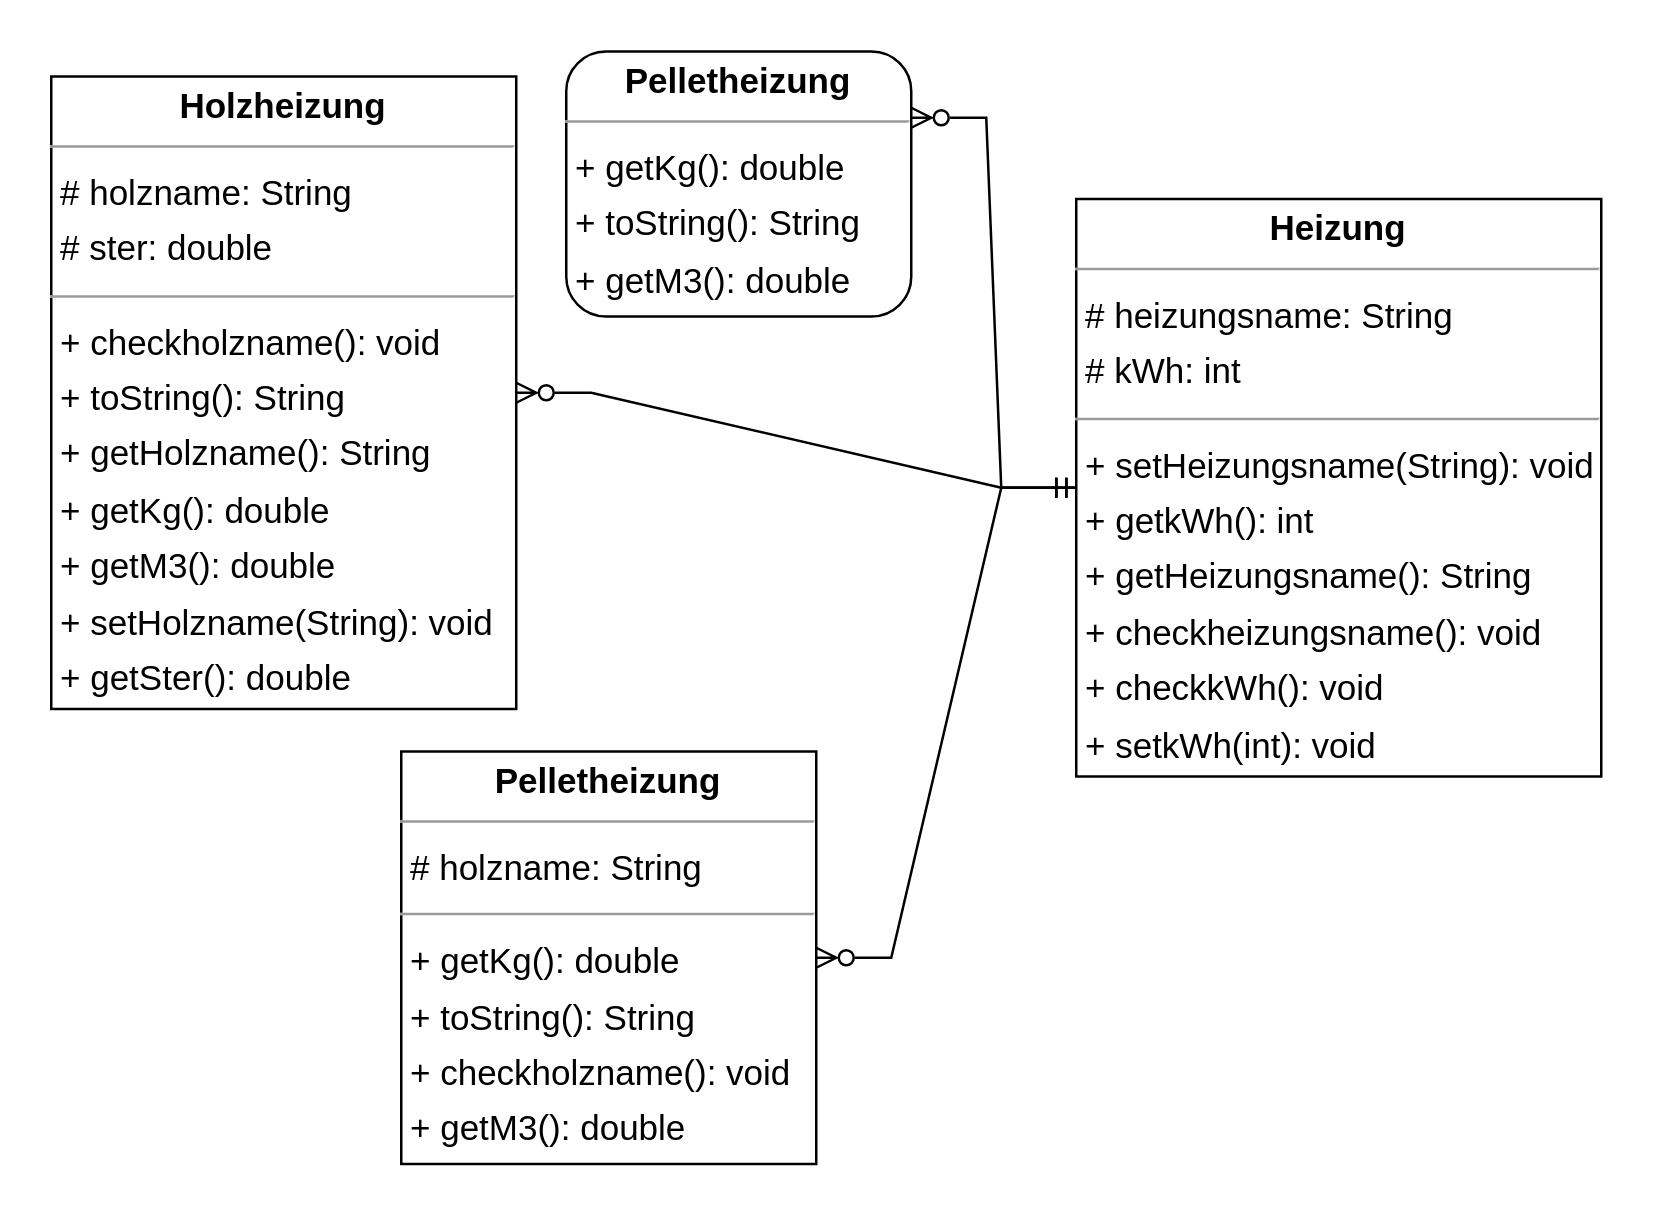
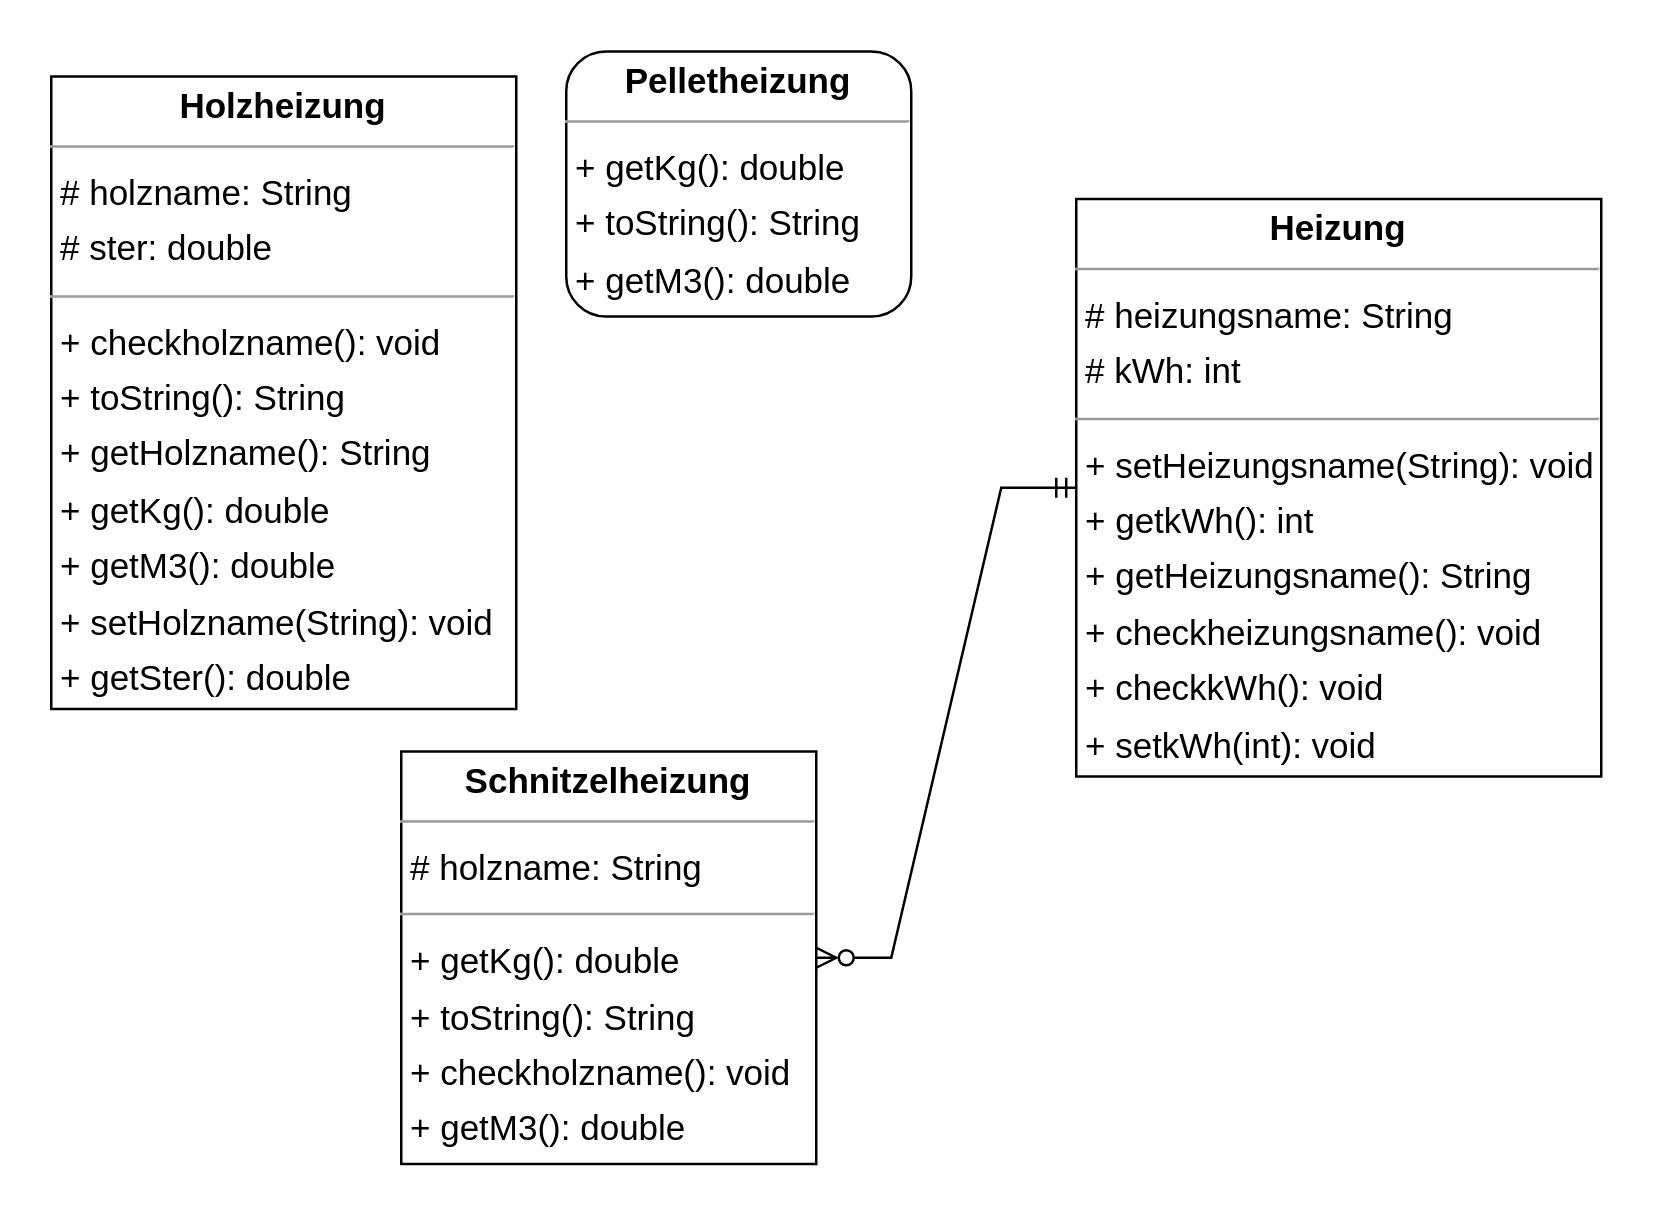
(993, 282) -> none
(776, 435) -> none
(604, 898) -> (604, 898)
